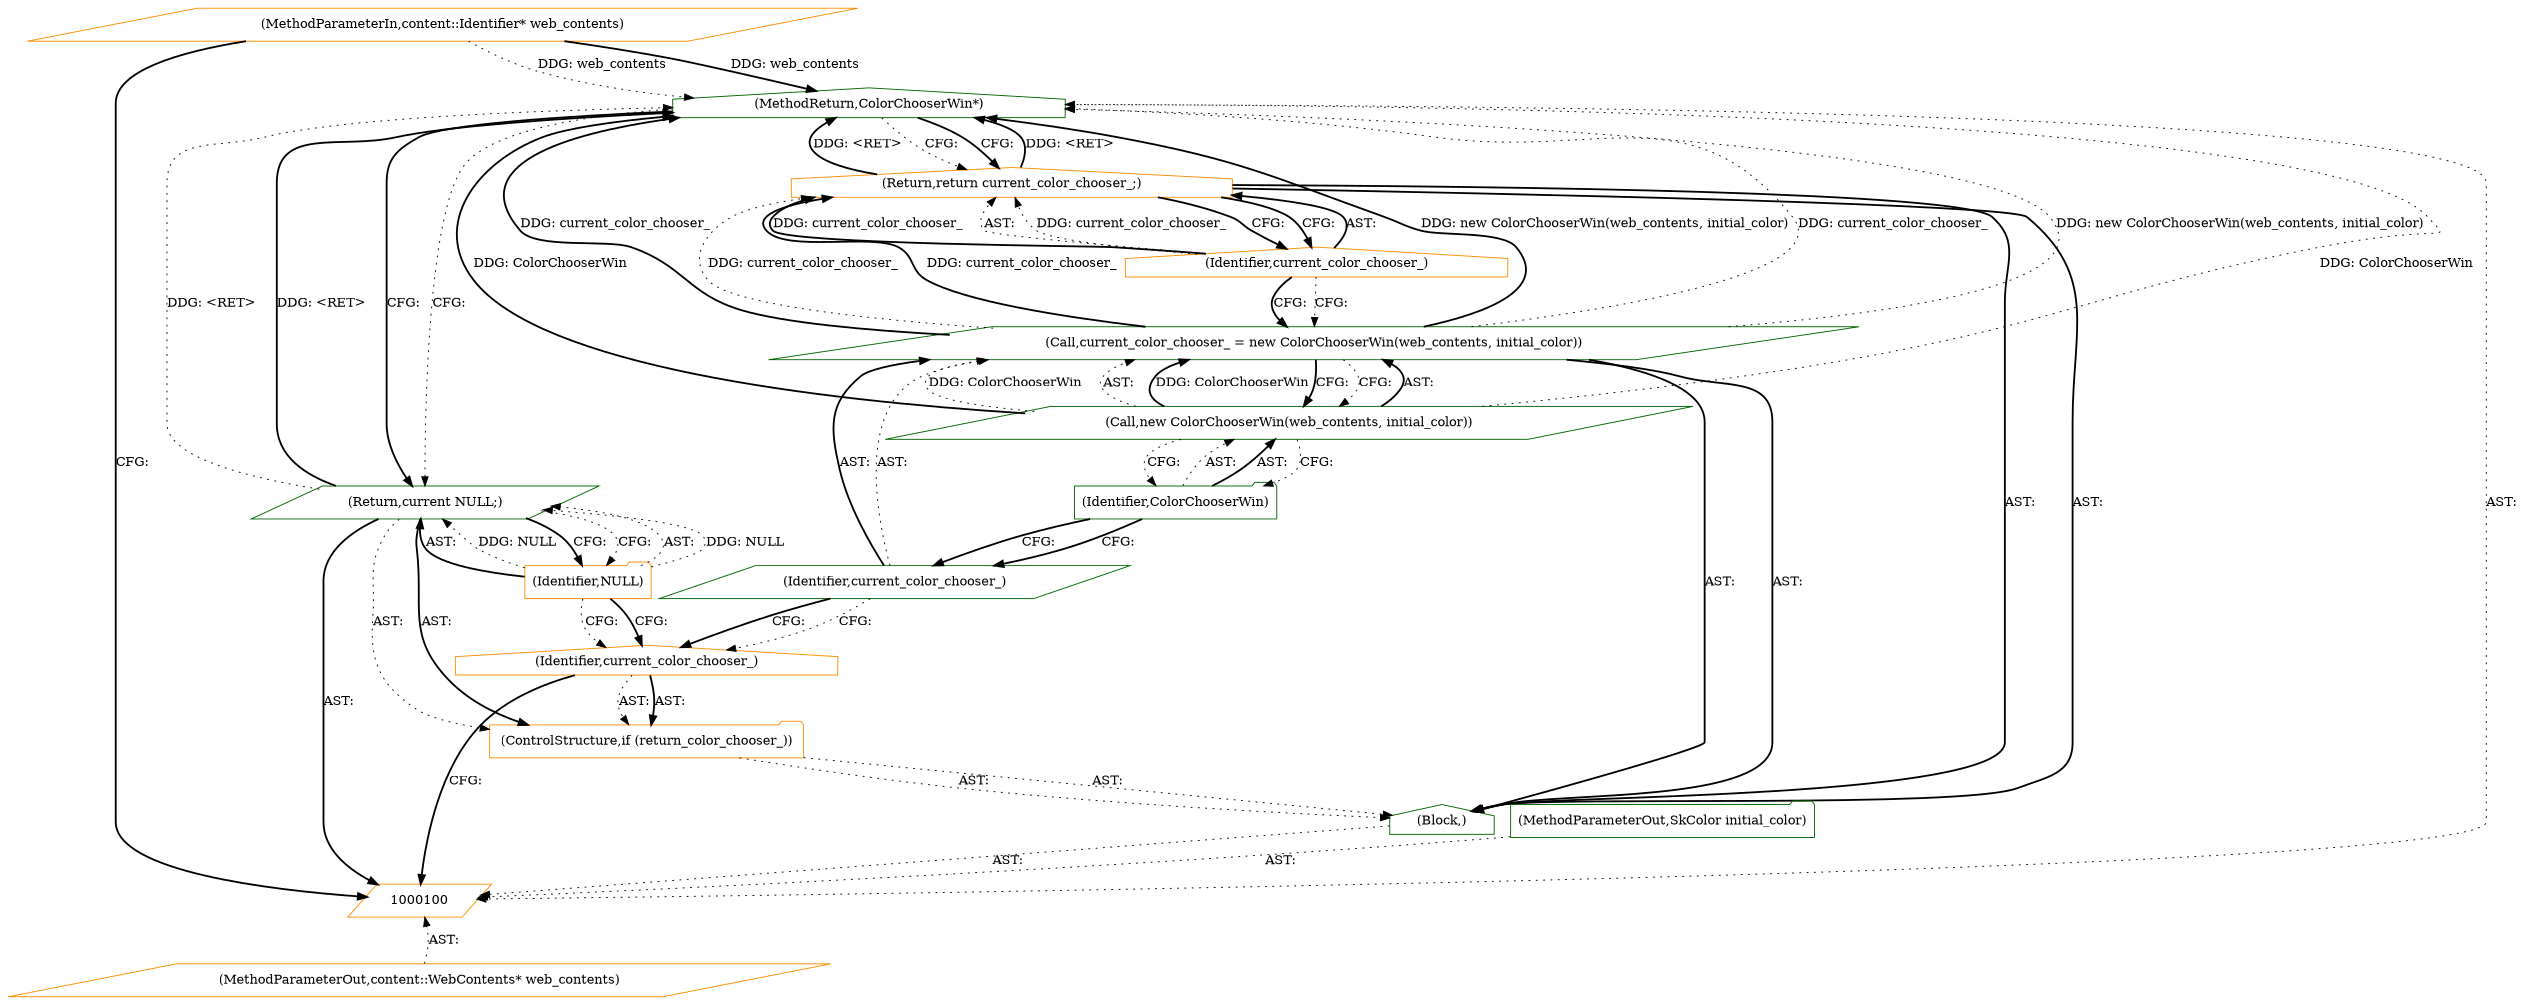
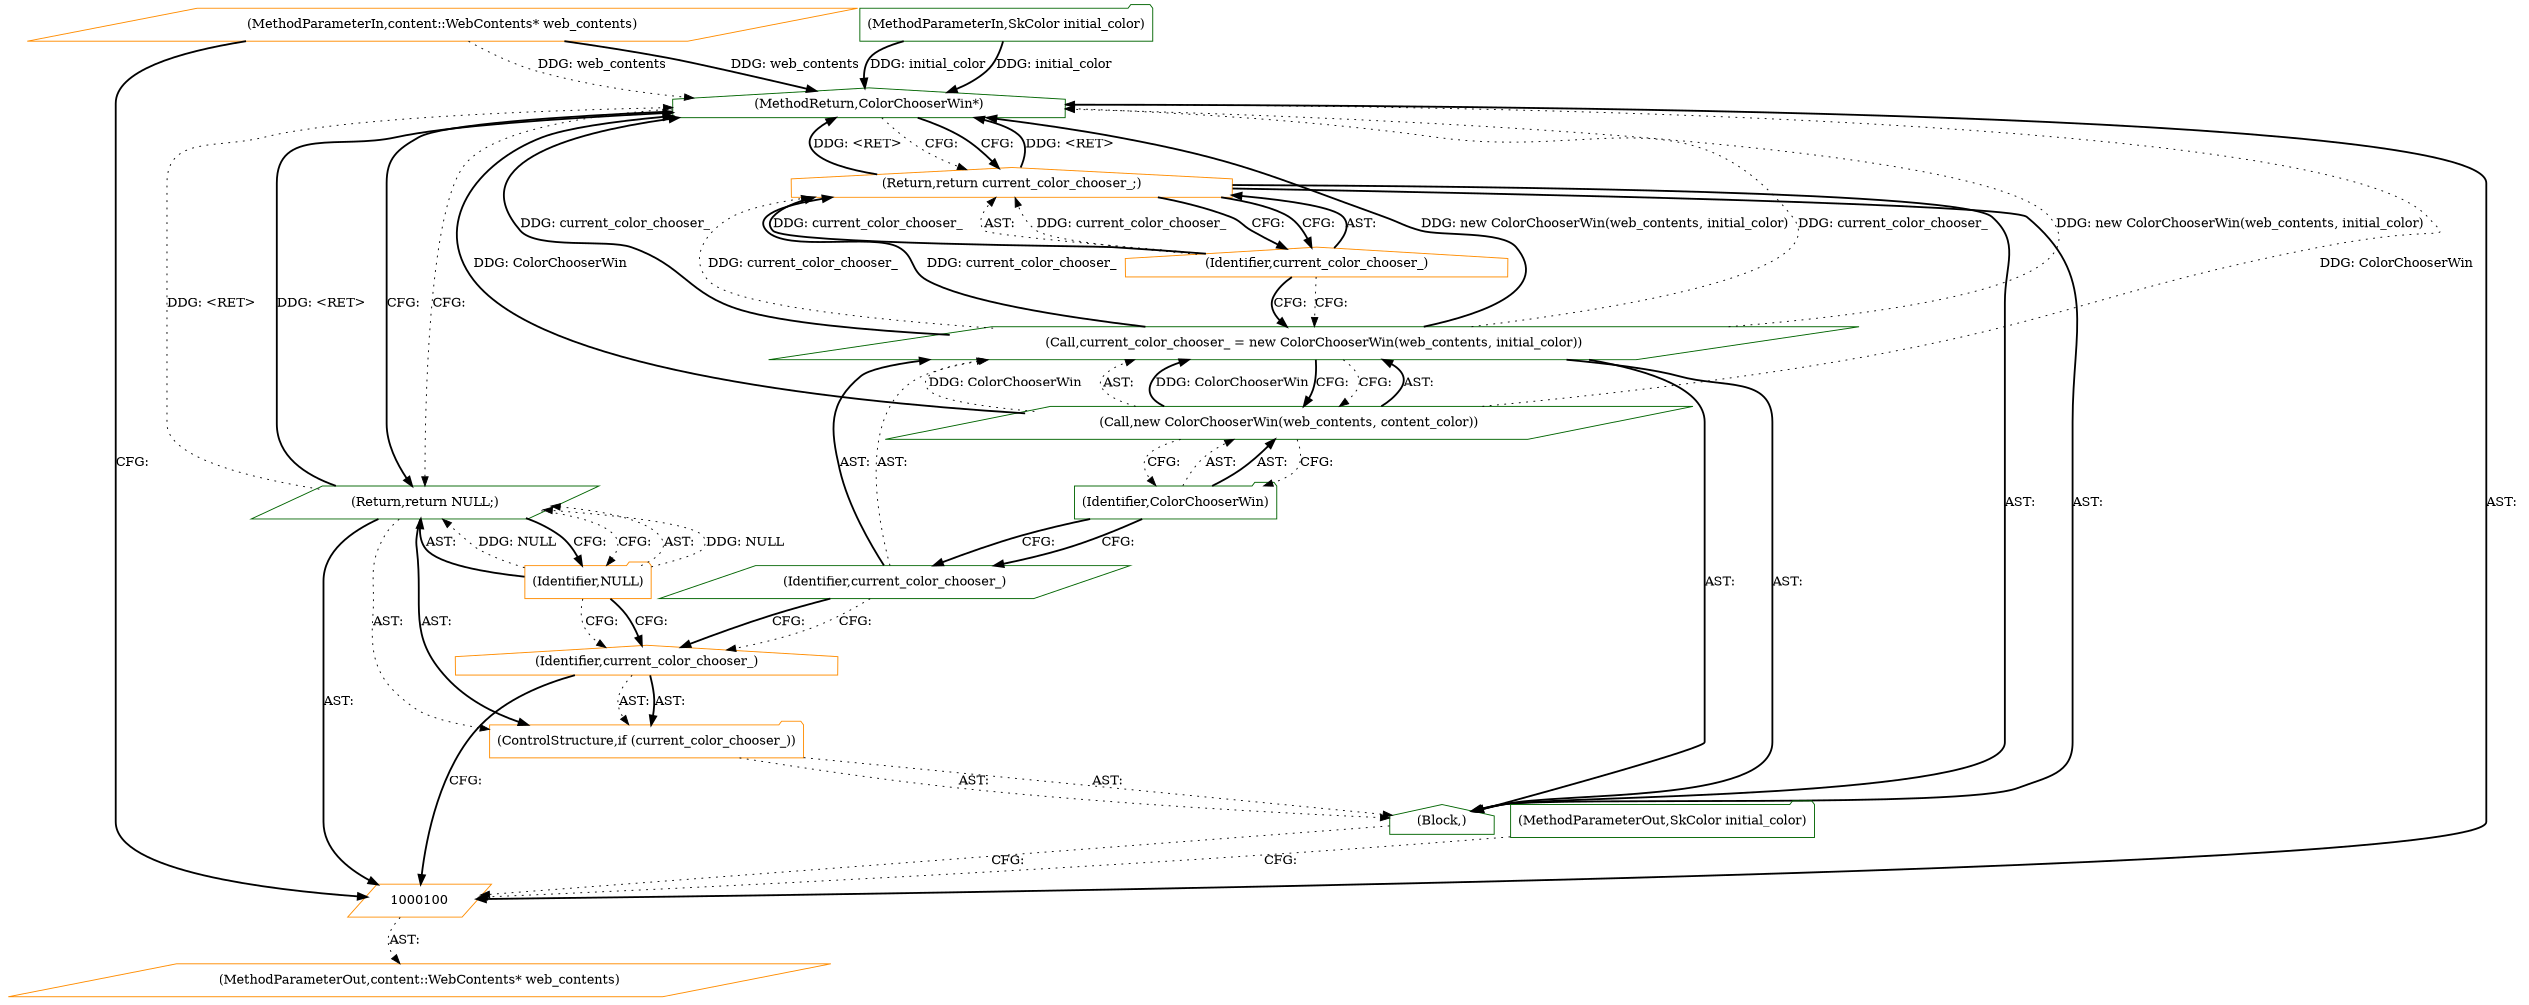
(442, 25) -> (442, 25)
none -> (1006, 25)
(1289, 423) -> (1289, 423)
(425, 502) -> (425, 502)
(647, 741) -> (647, 741)
(2486, 790) -> (2486, 790)
(1010, 861) -> (1010, 861)
(1283, 861) -> (1283, 861)
(428, 945) -> (389, 936)
